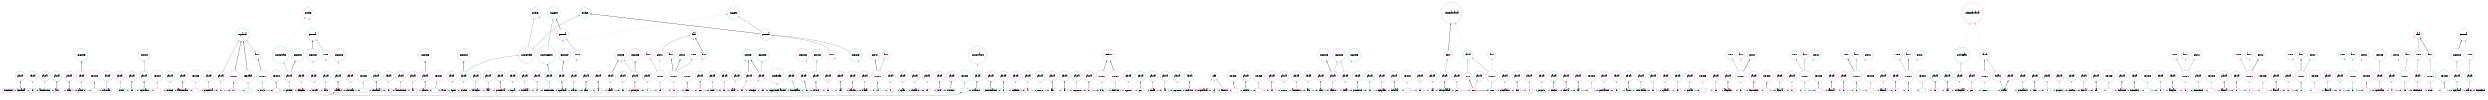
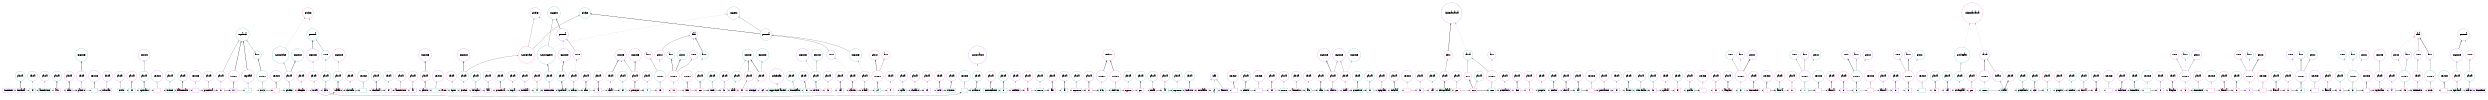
(1203, 90) -> (1203, 90)
